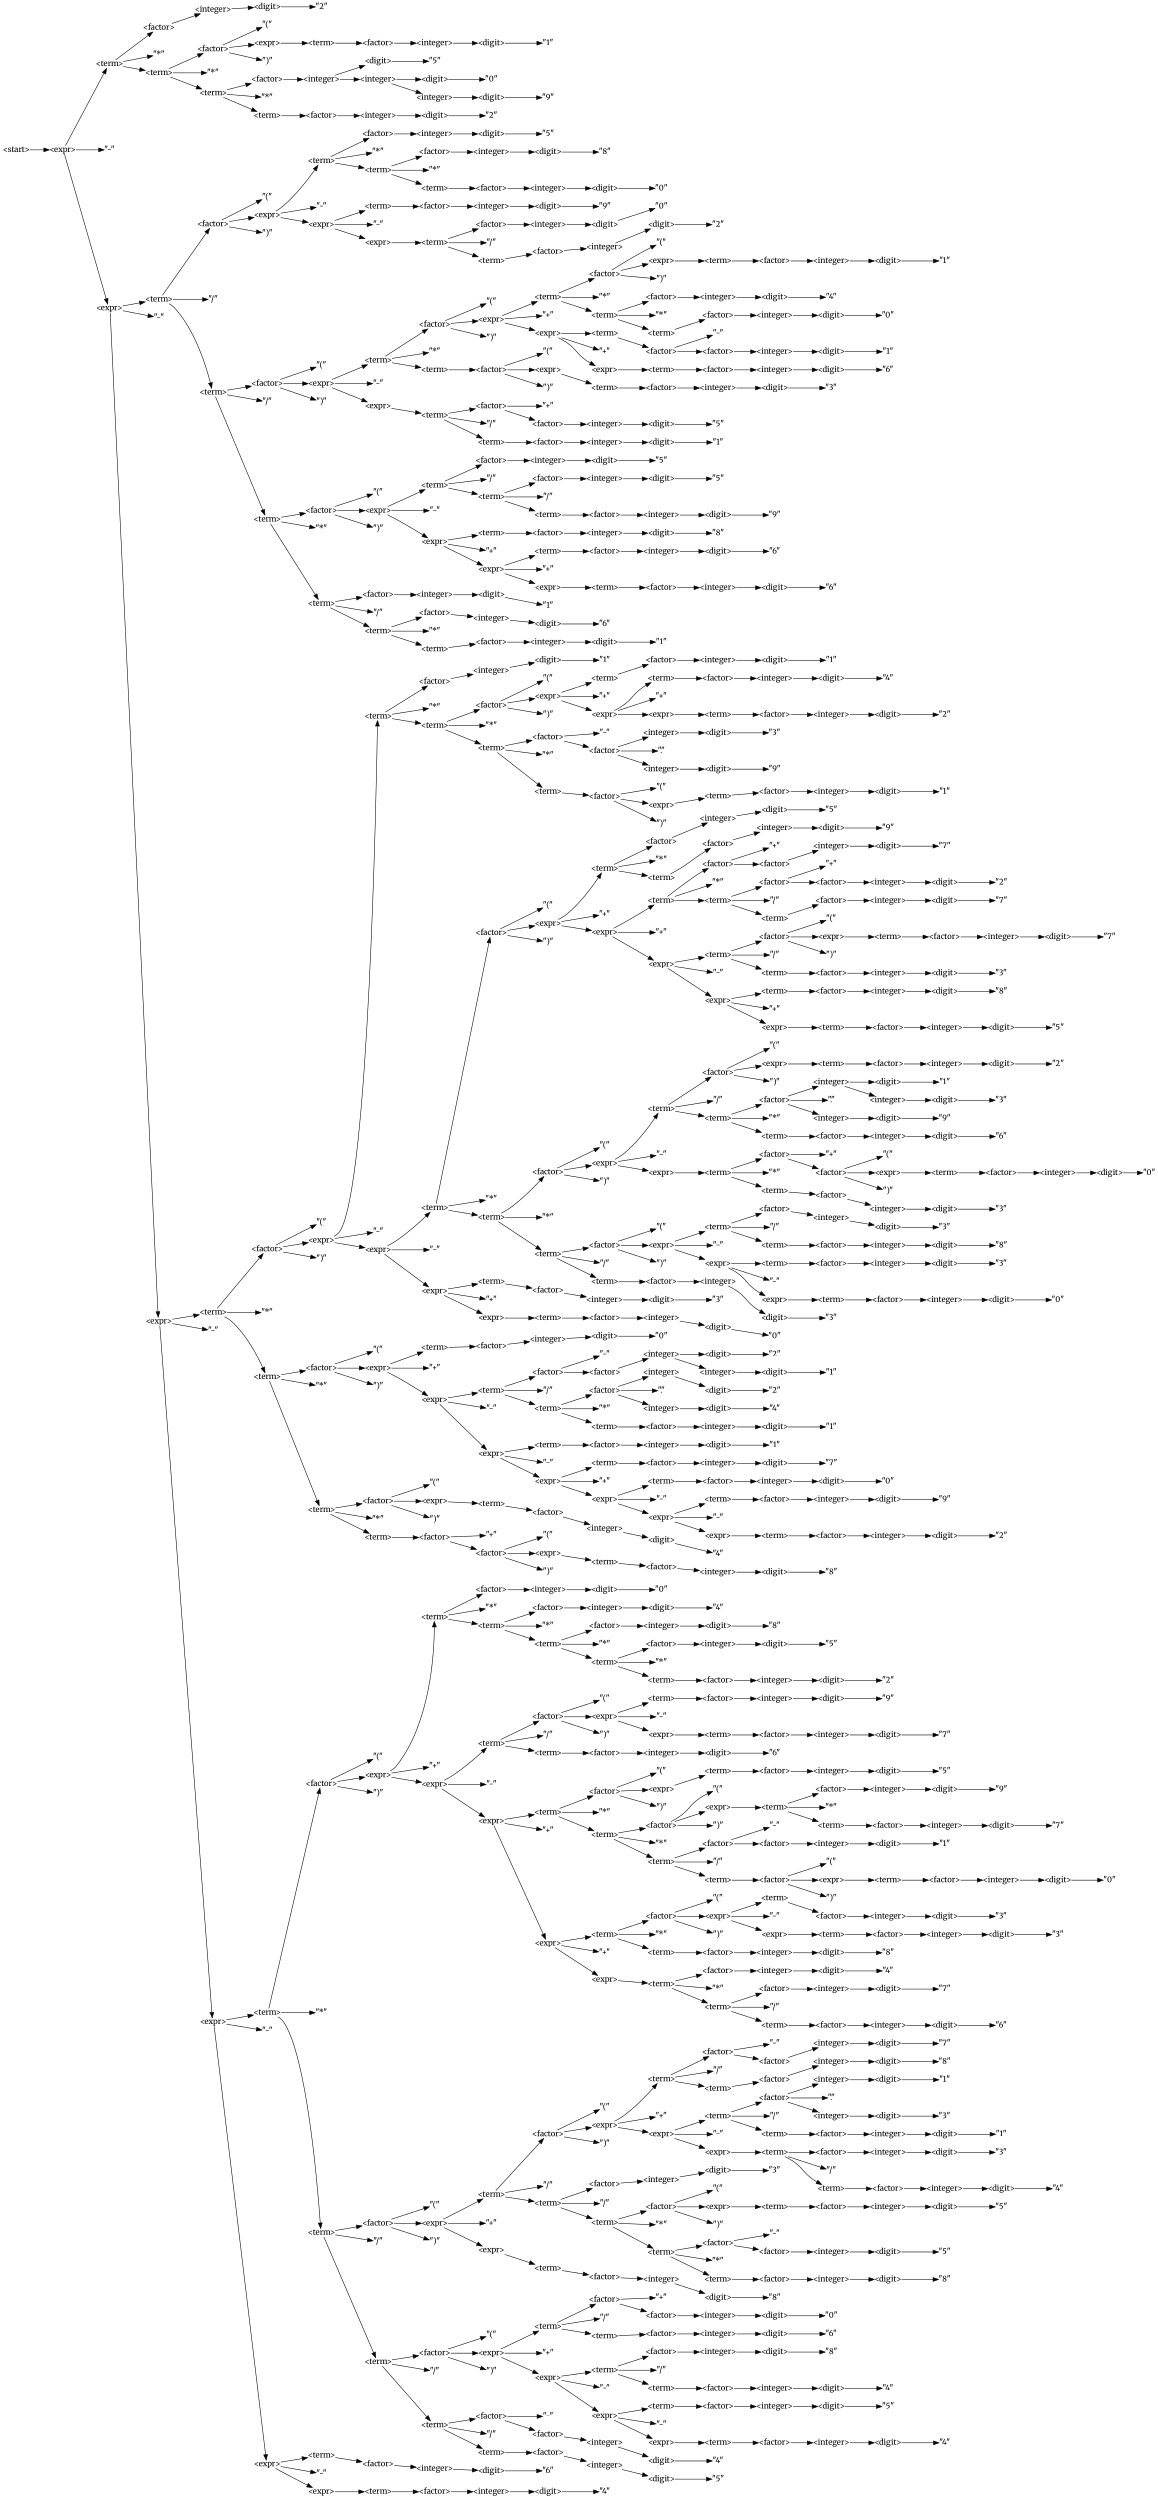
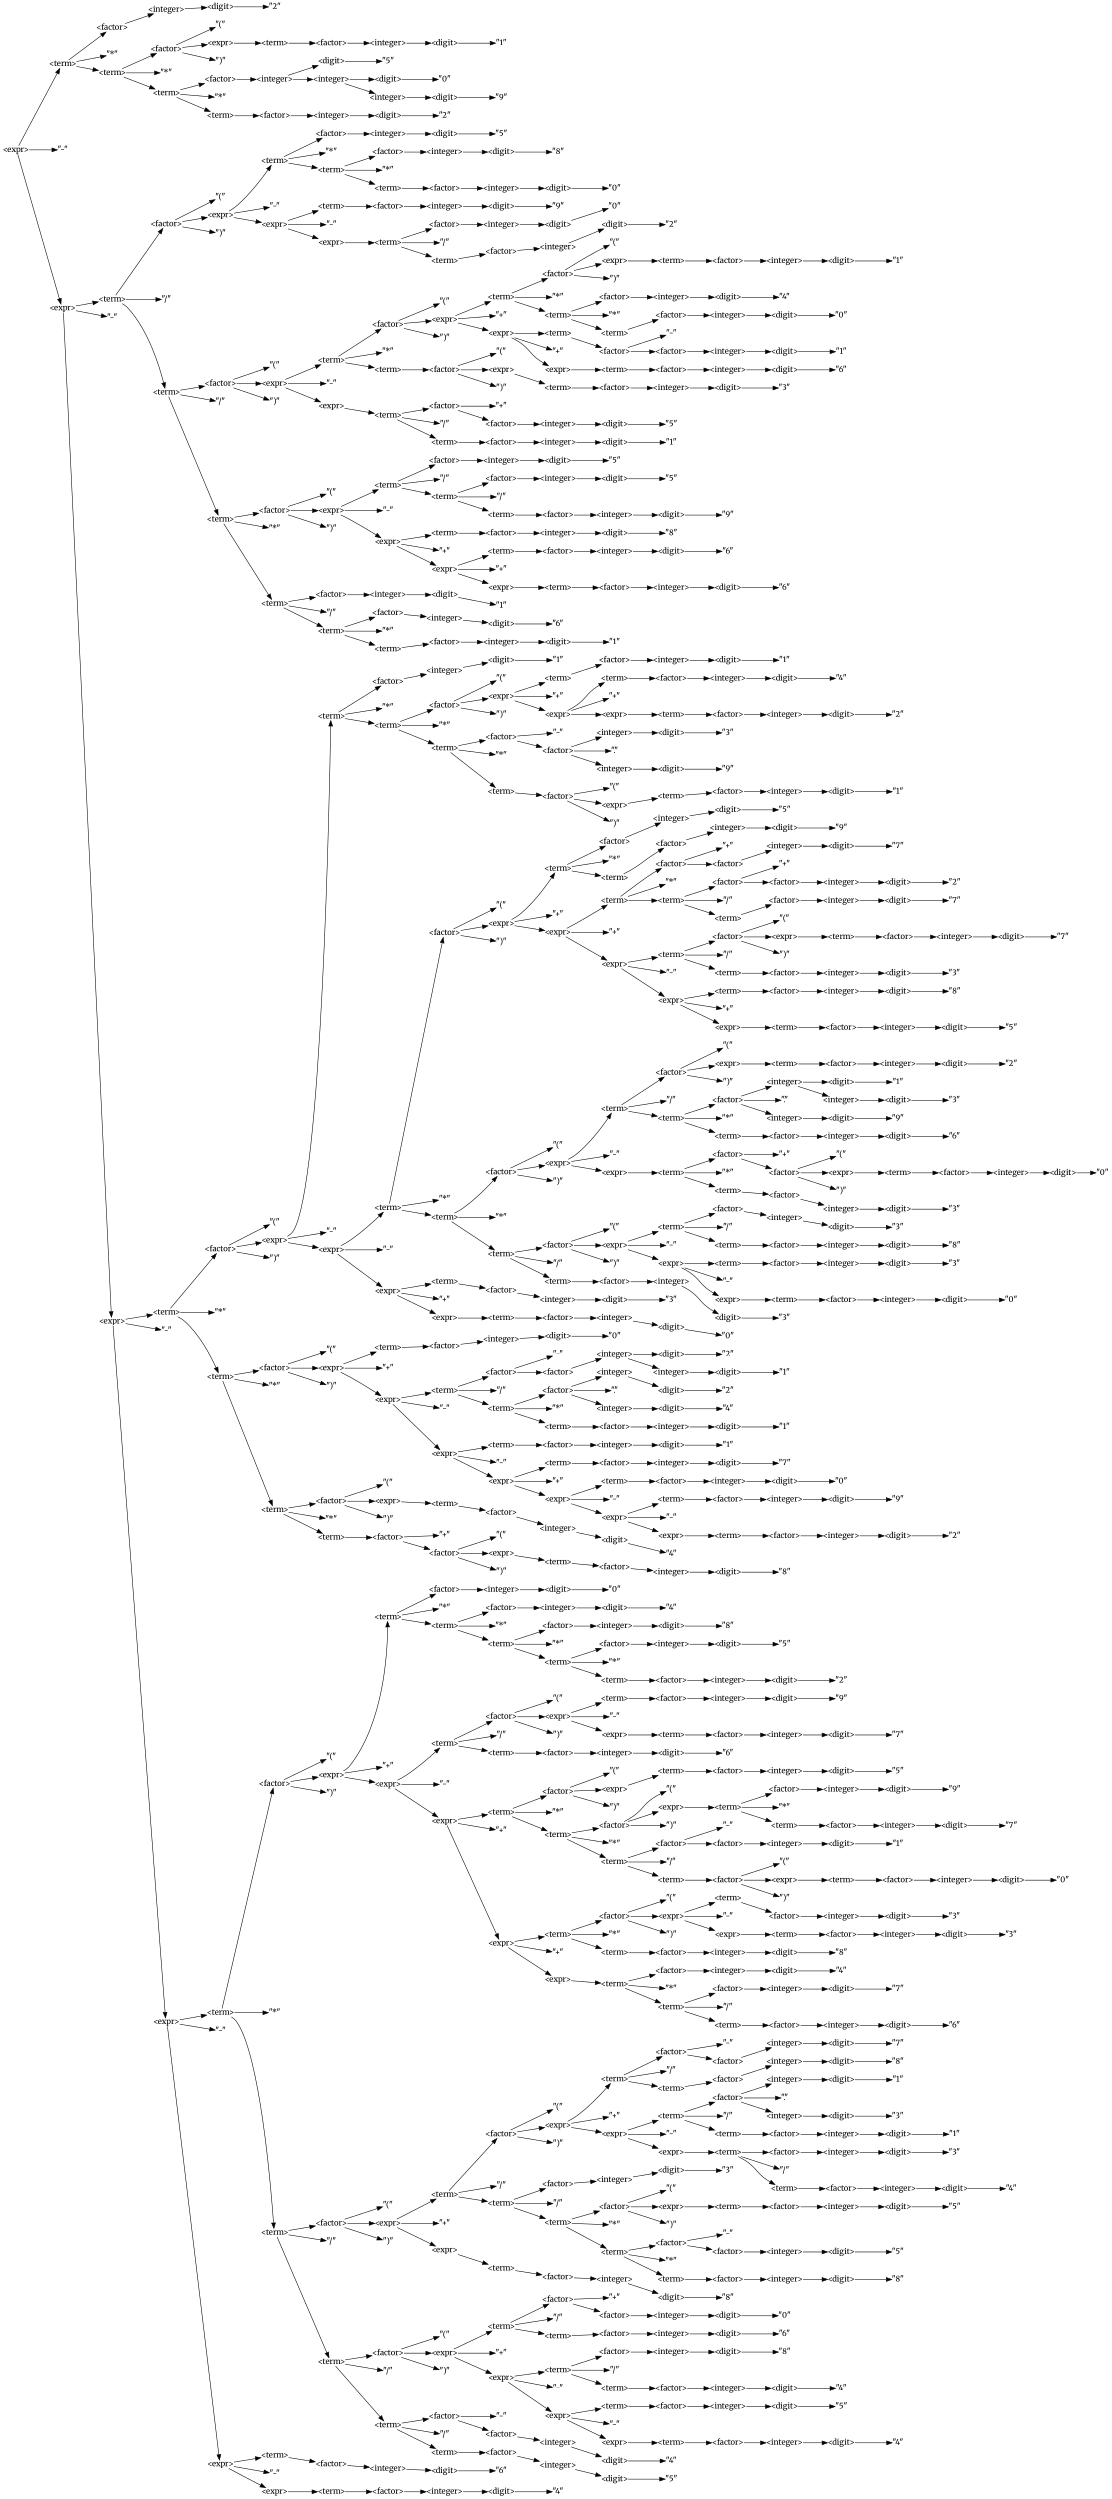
(16, 150) -> none
